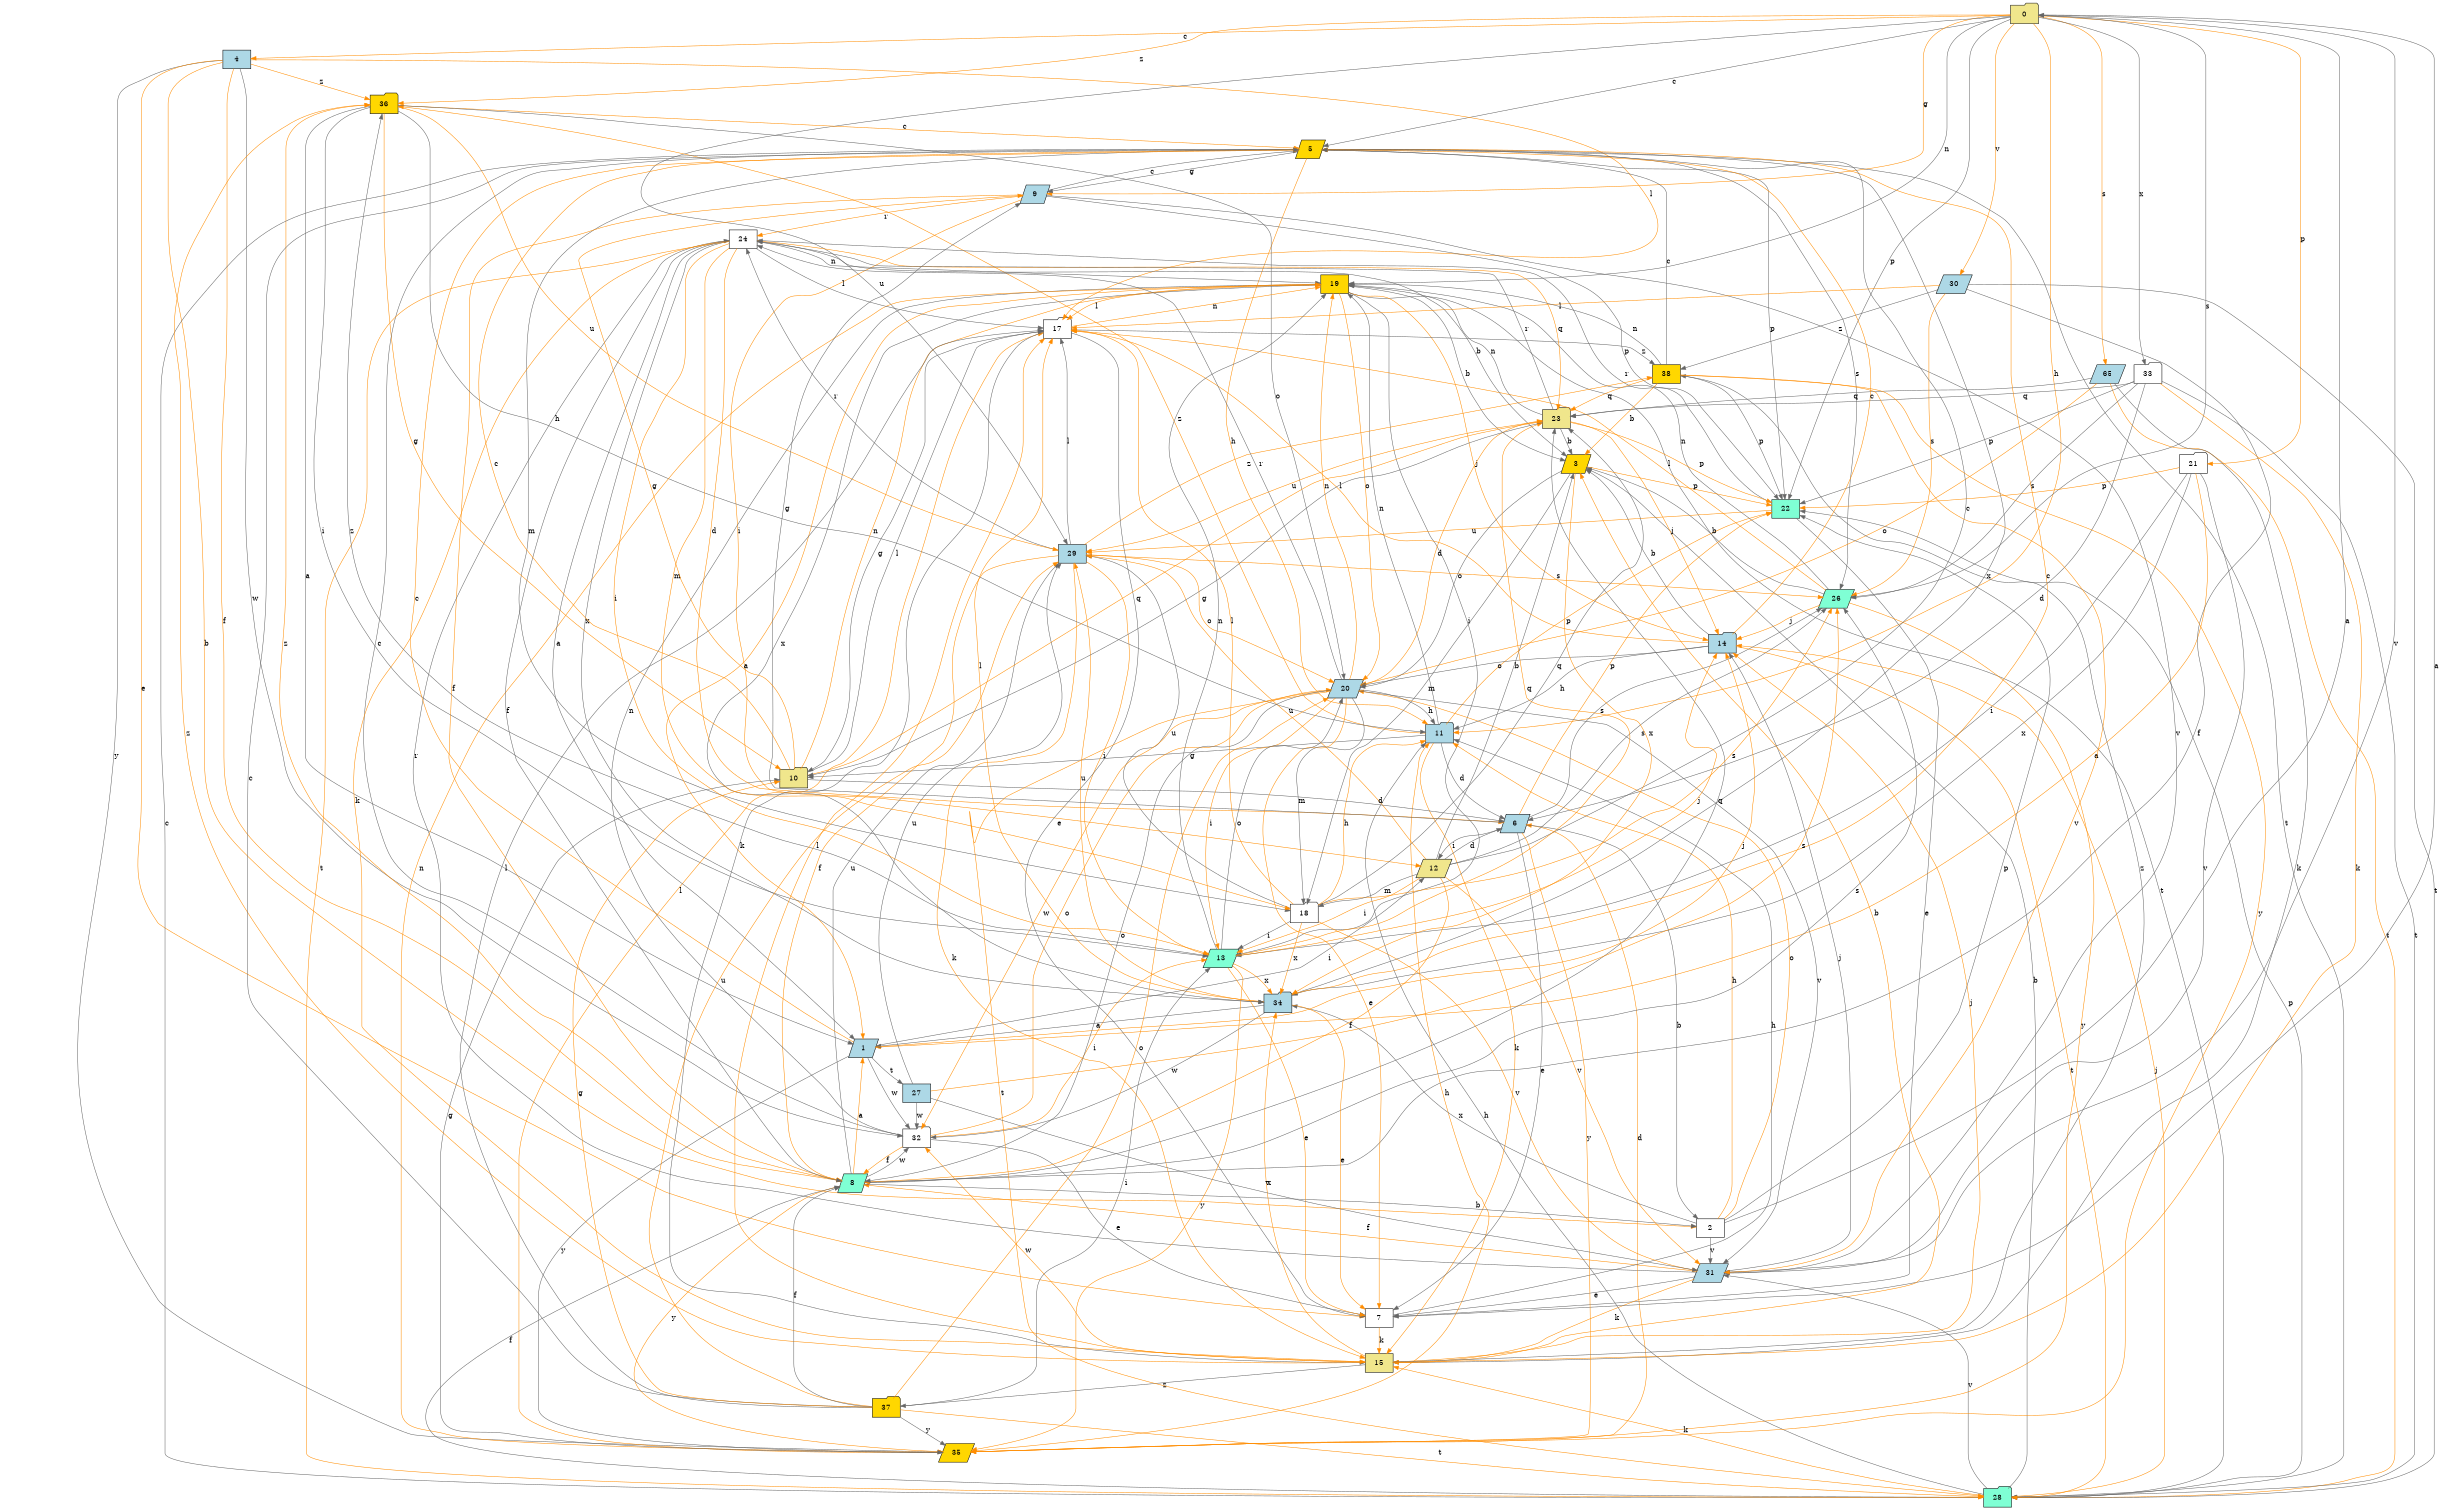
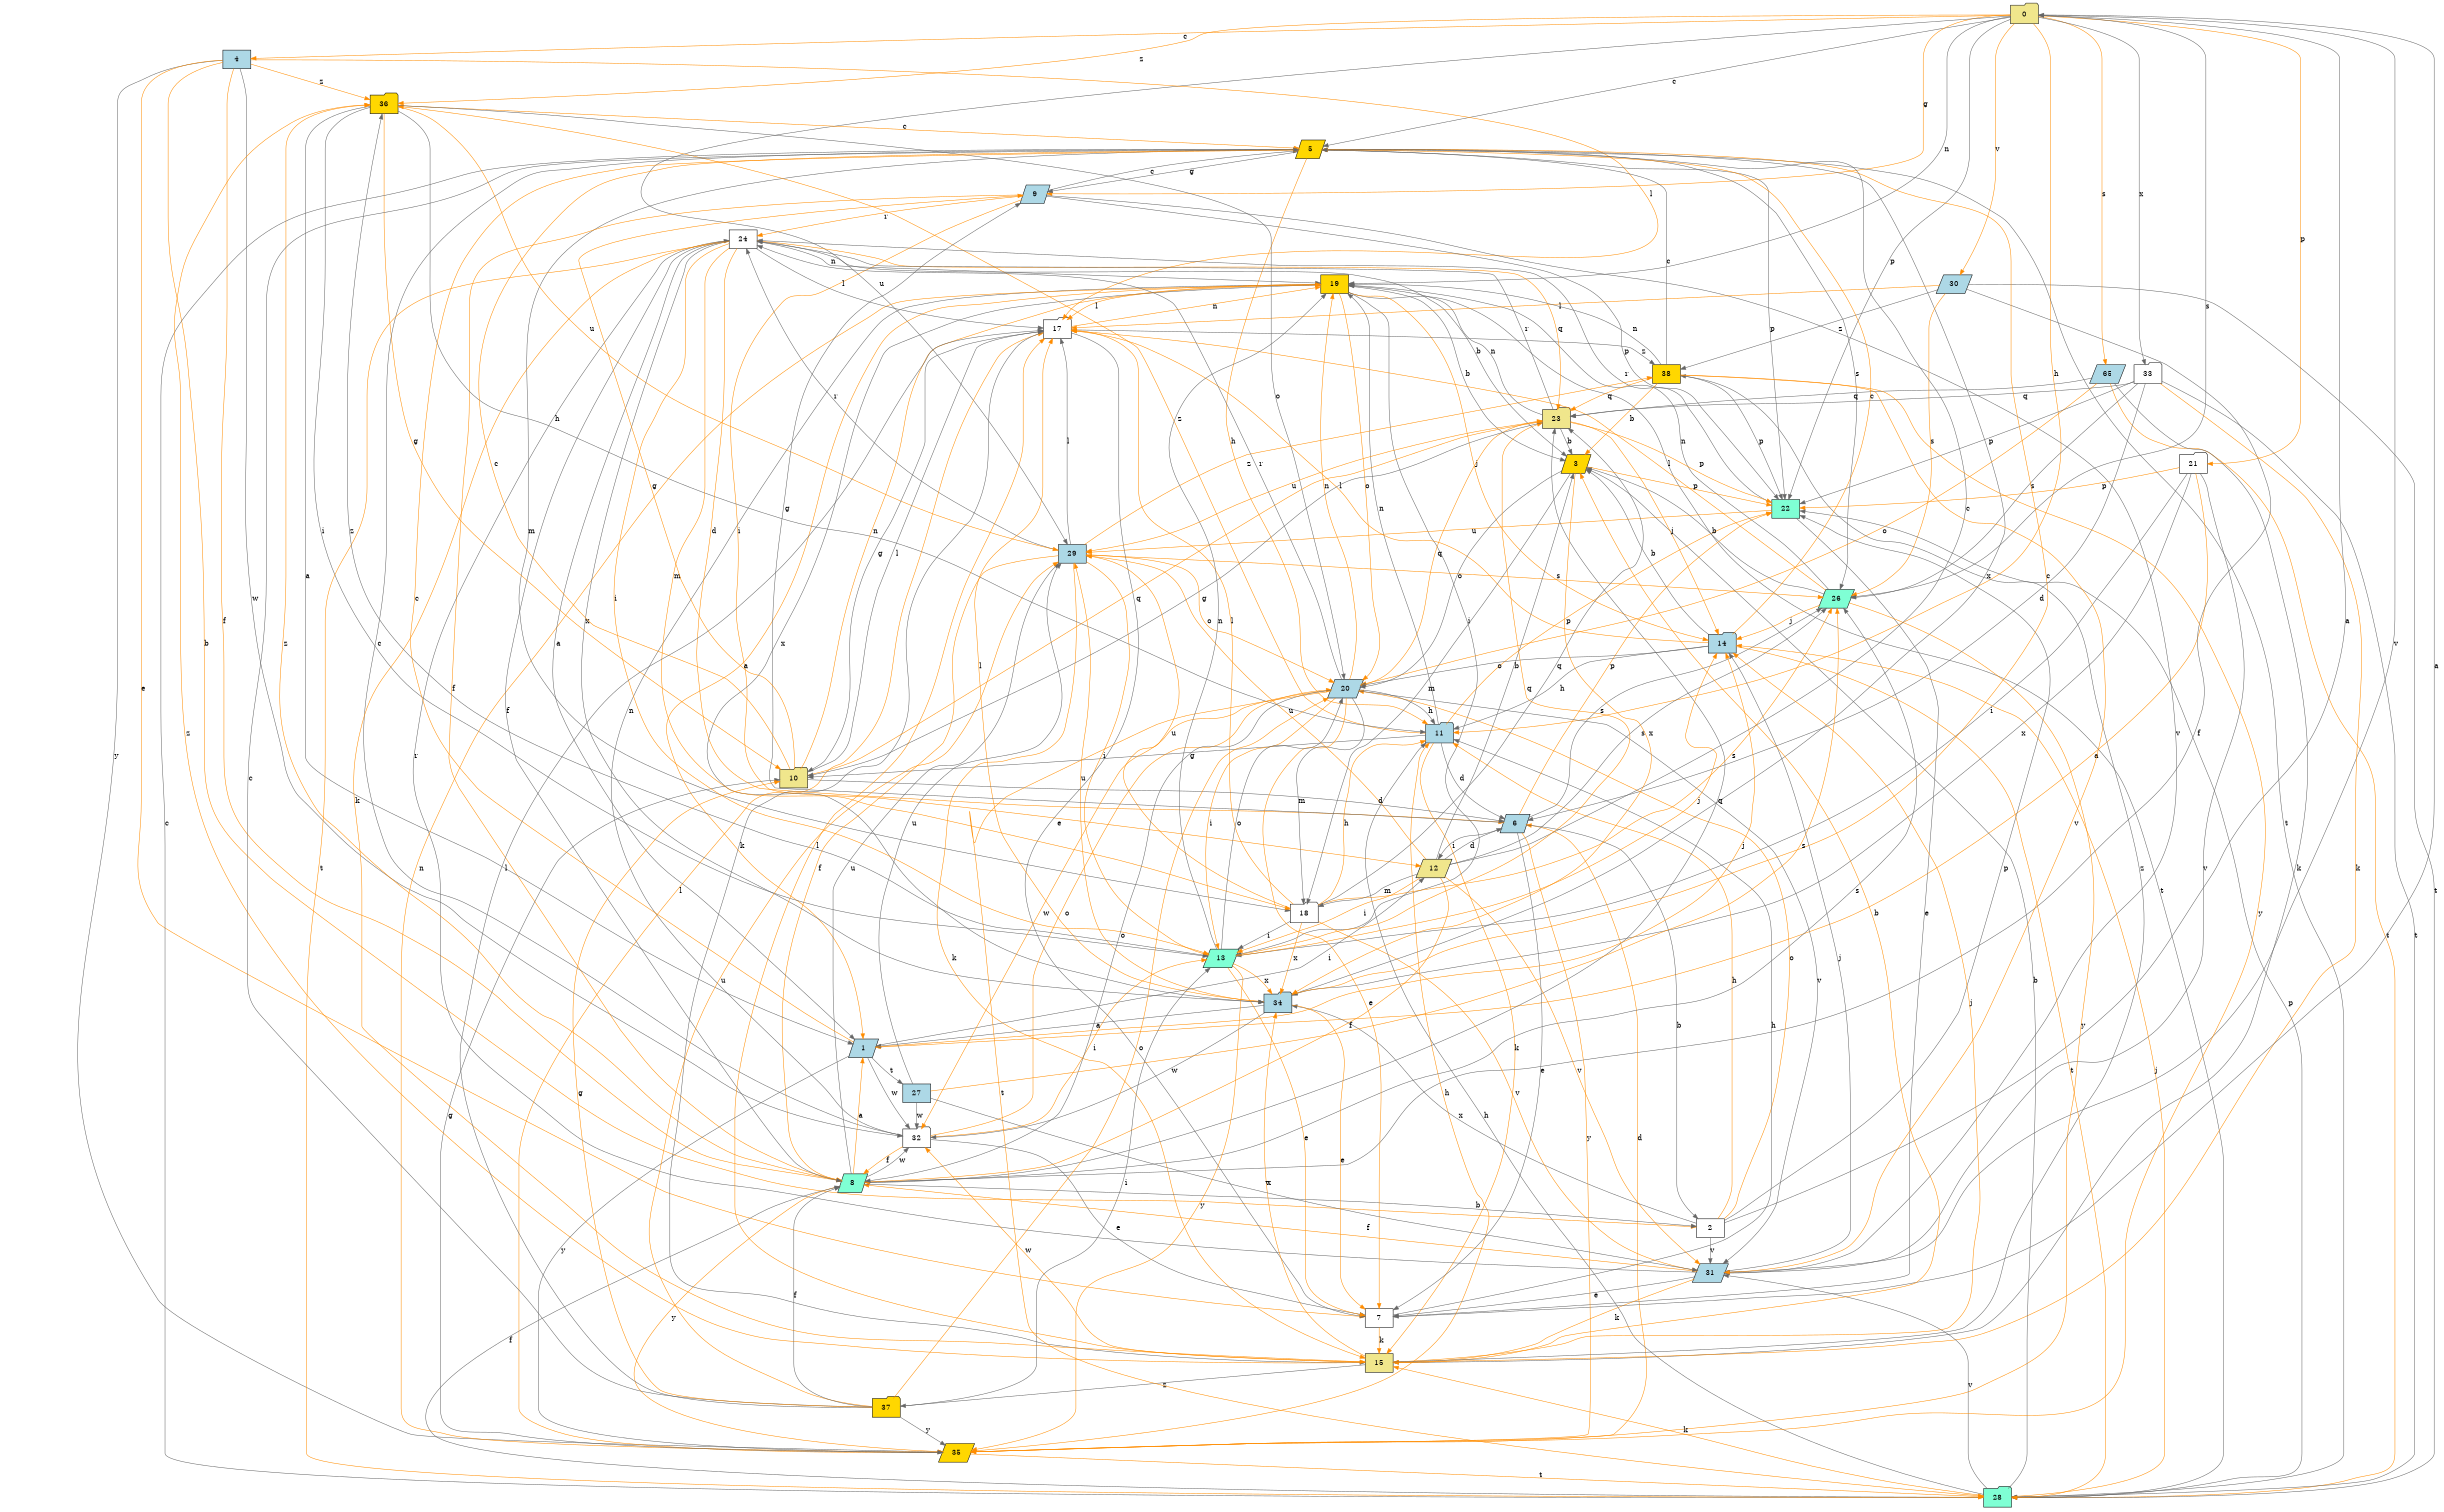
(1440, 554) -> (1440, 554)
(1141, 750) -> (1141, 750)
(1439, 1461) -> (1474, 1475)
